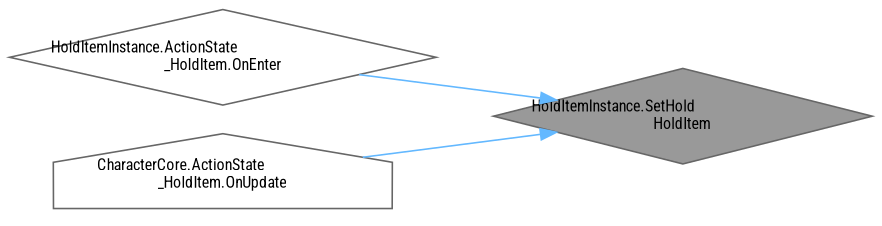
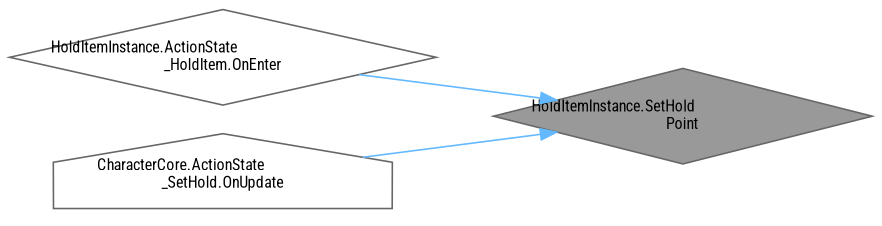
(683, 116) -> (683, 116)
(223, 175) -> (223, 175)
